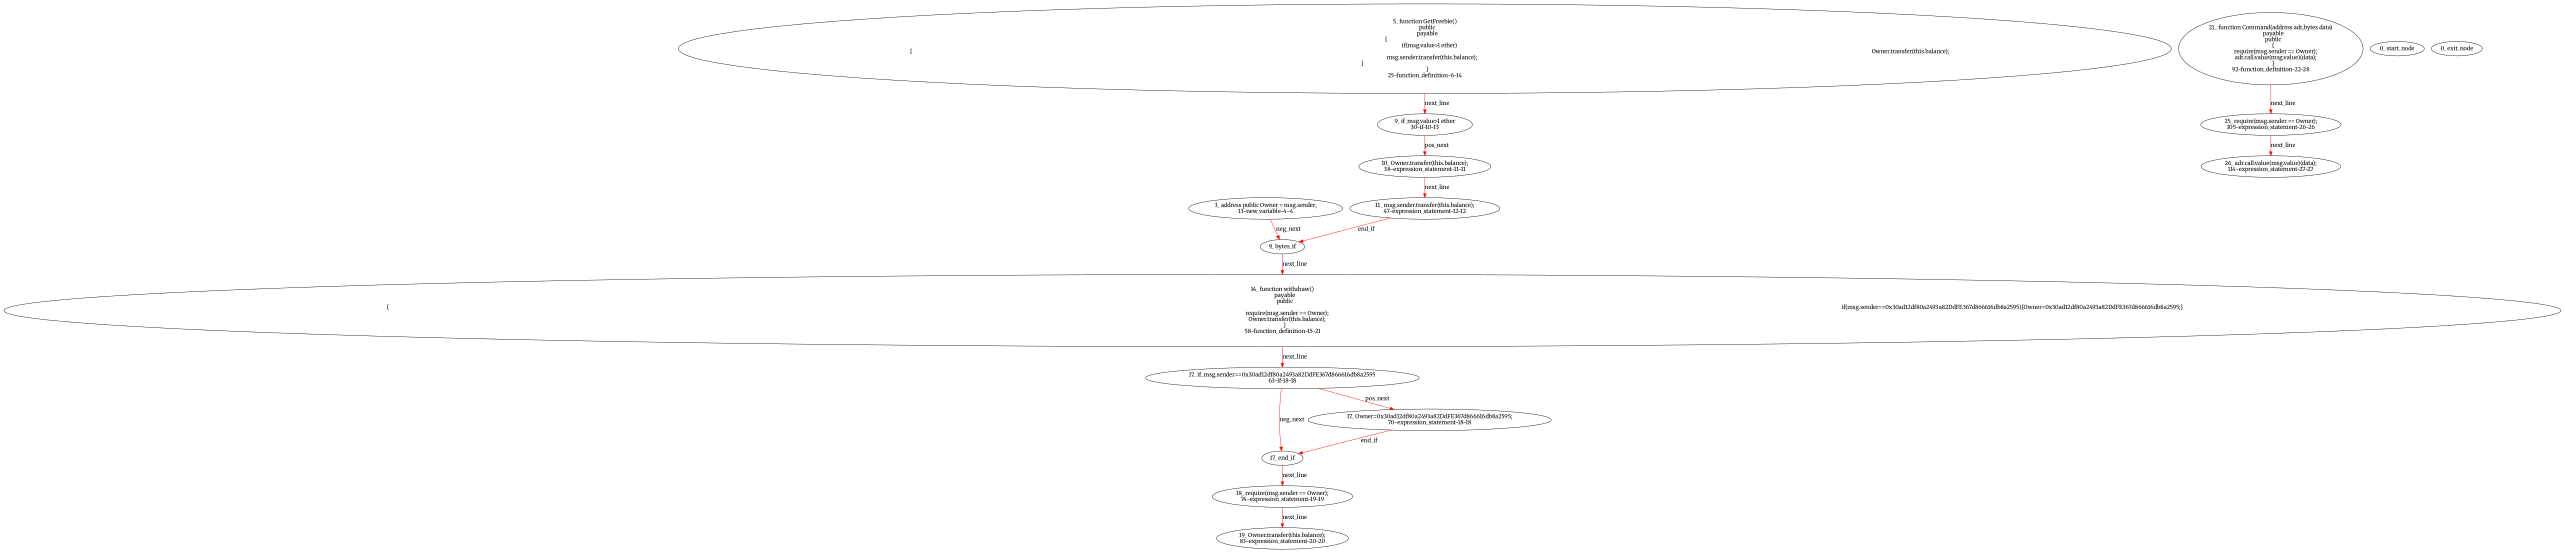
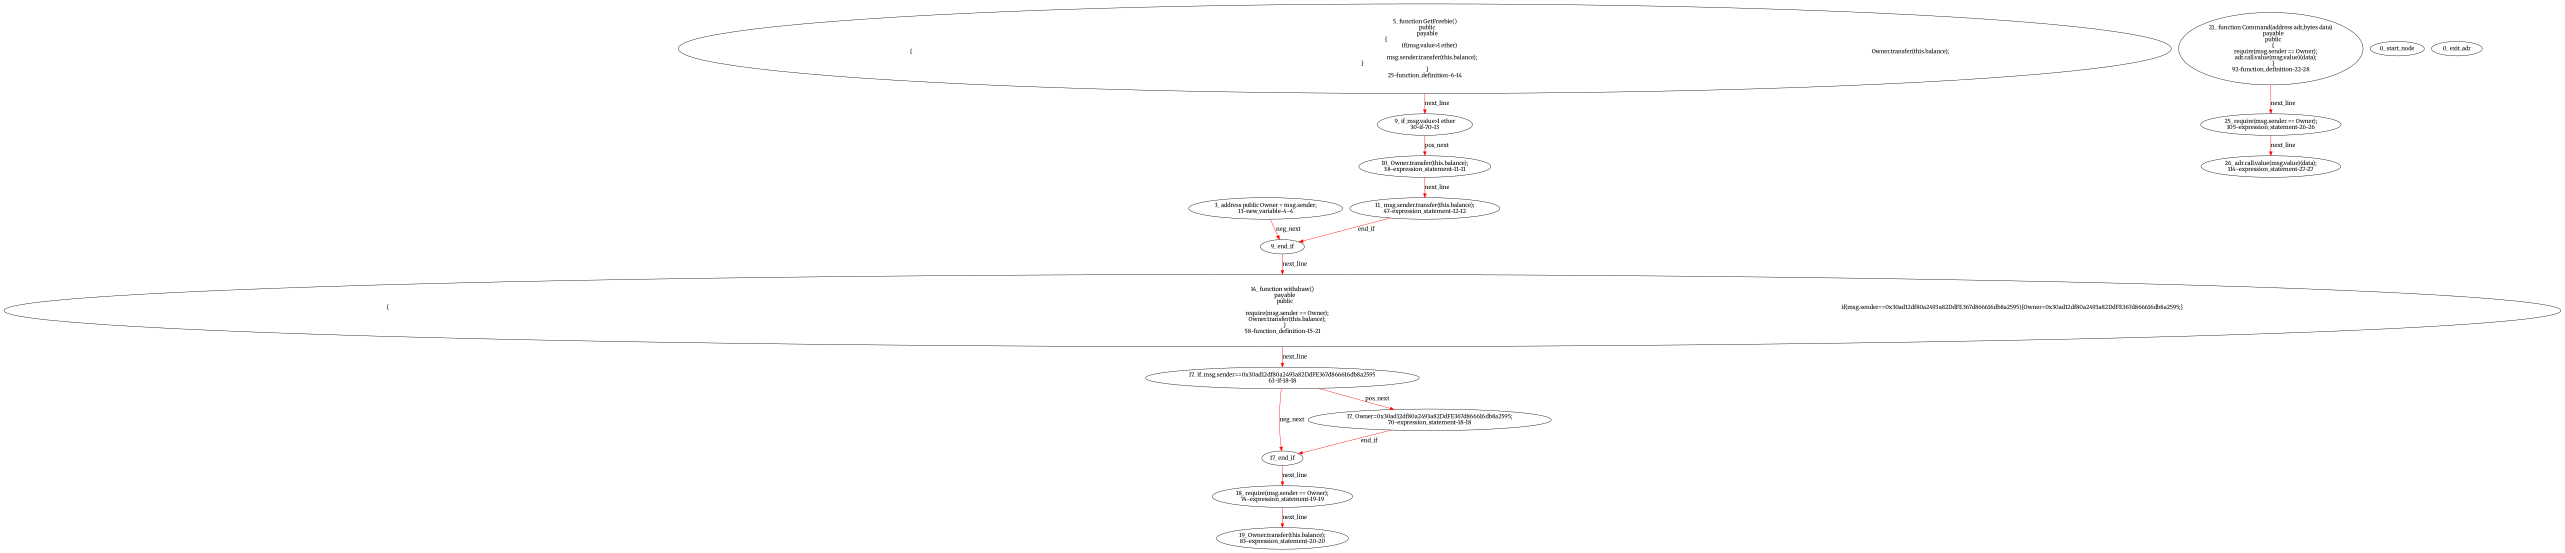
(2457, 49) -> (2457, 49)
(1425, 125) -> (1425, 125)
(1282, 247) -> (1282, 247)
